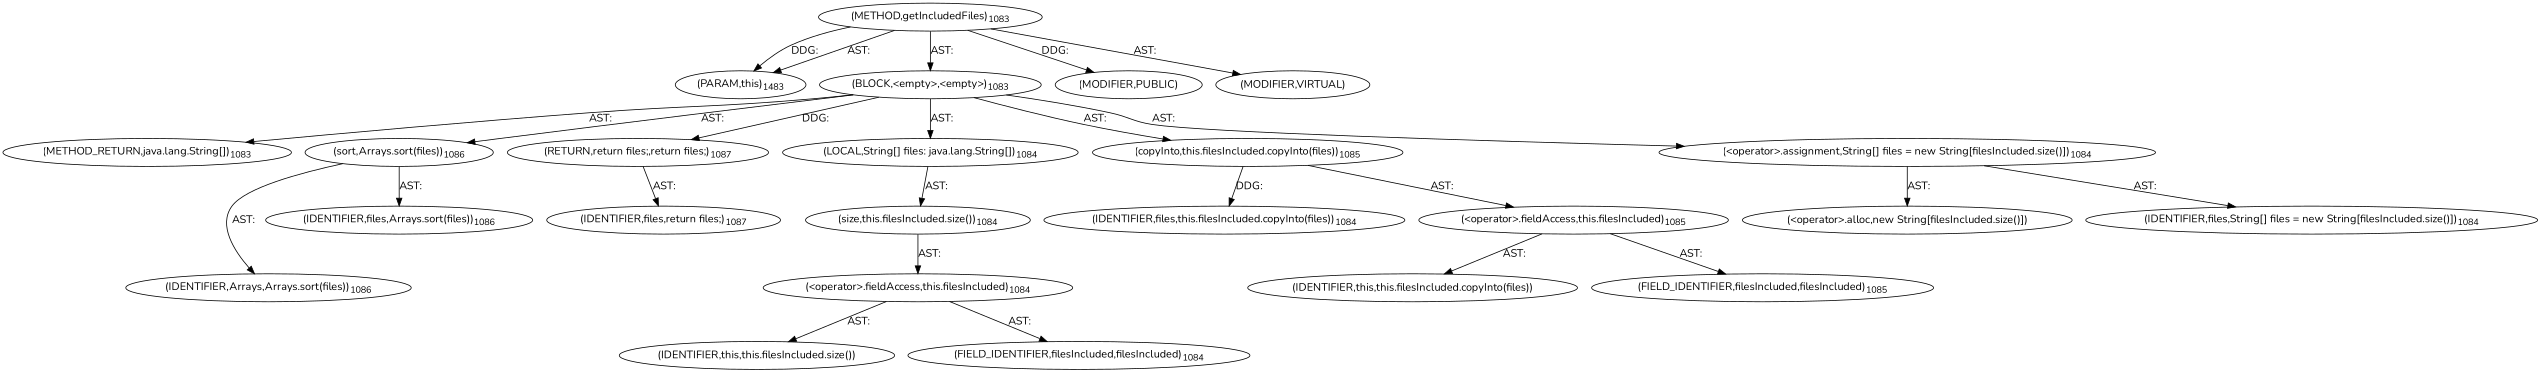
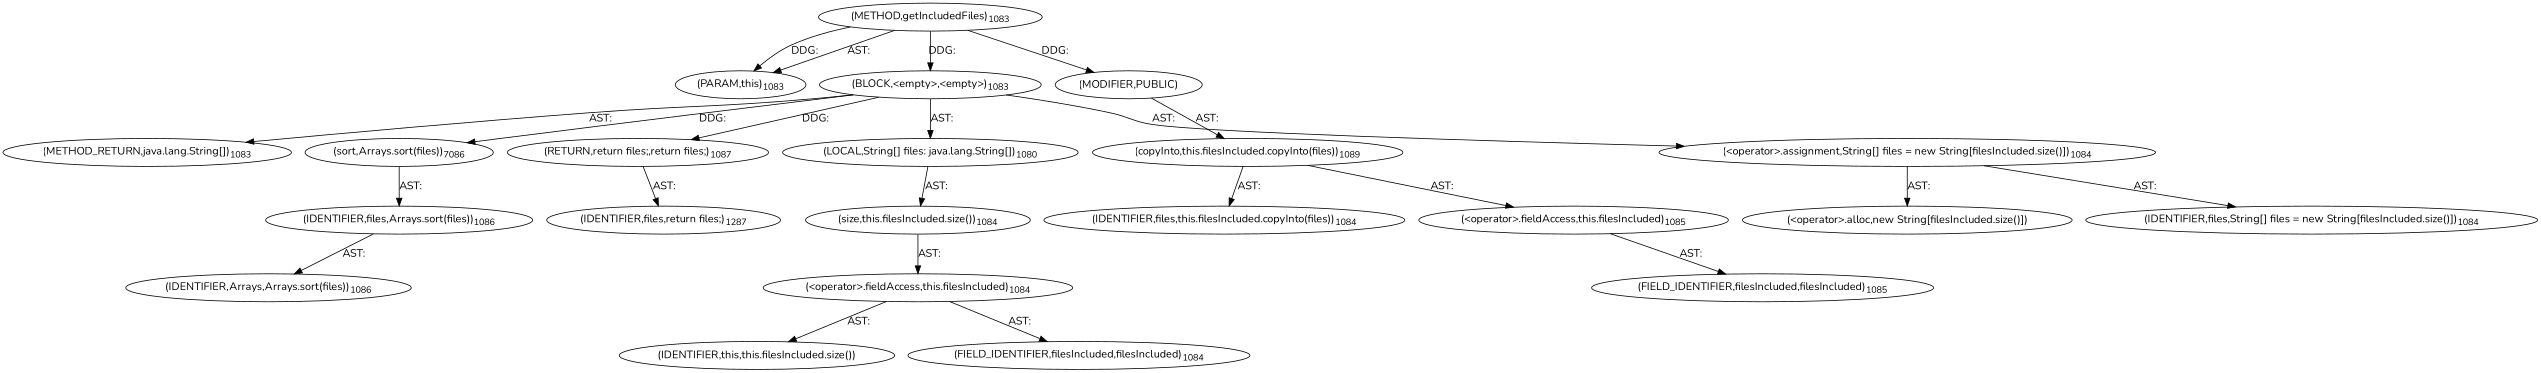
(944, 51) -> (944, 51)
(774, 84) -> (774, 84)
(1293, 85) -> none
(714, 119) -> (714, 119)
(1068, 121) -> (1184, 116)
(454, 151) -> (454, 151)
(1027, 151) -> (1027, 151)
(1350, 151) -> (1350, 151)
(1251, 186) -> (1251, 186)
(253, 191) -> (337, 252)
(736, 219) -> (736, 219)
(1413, 288) -> none
